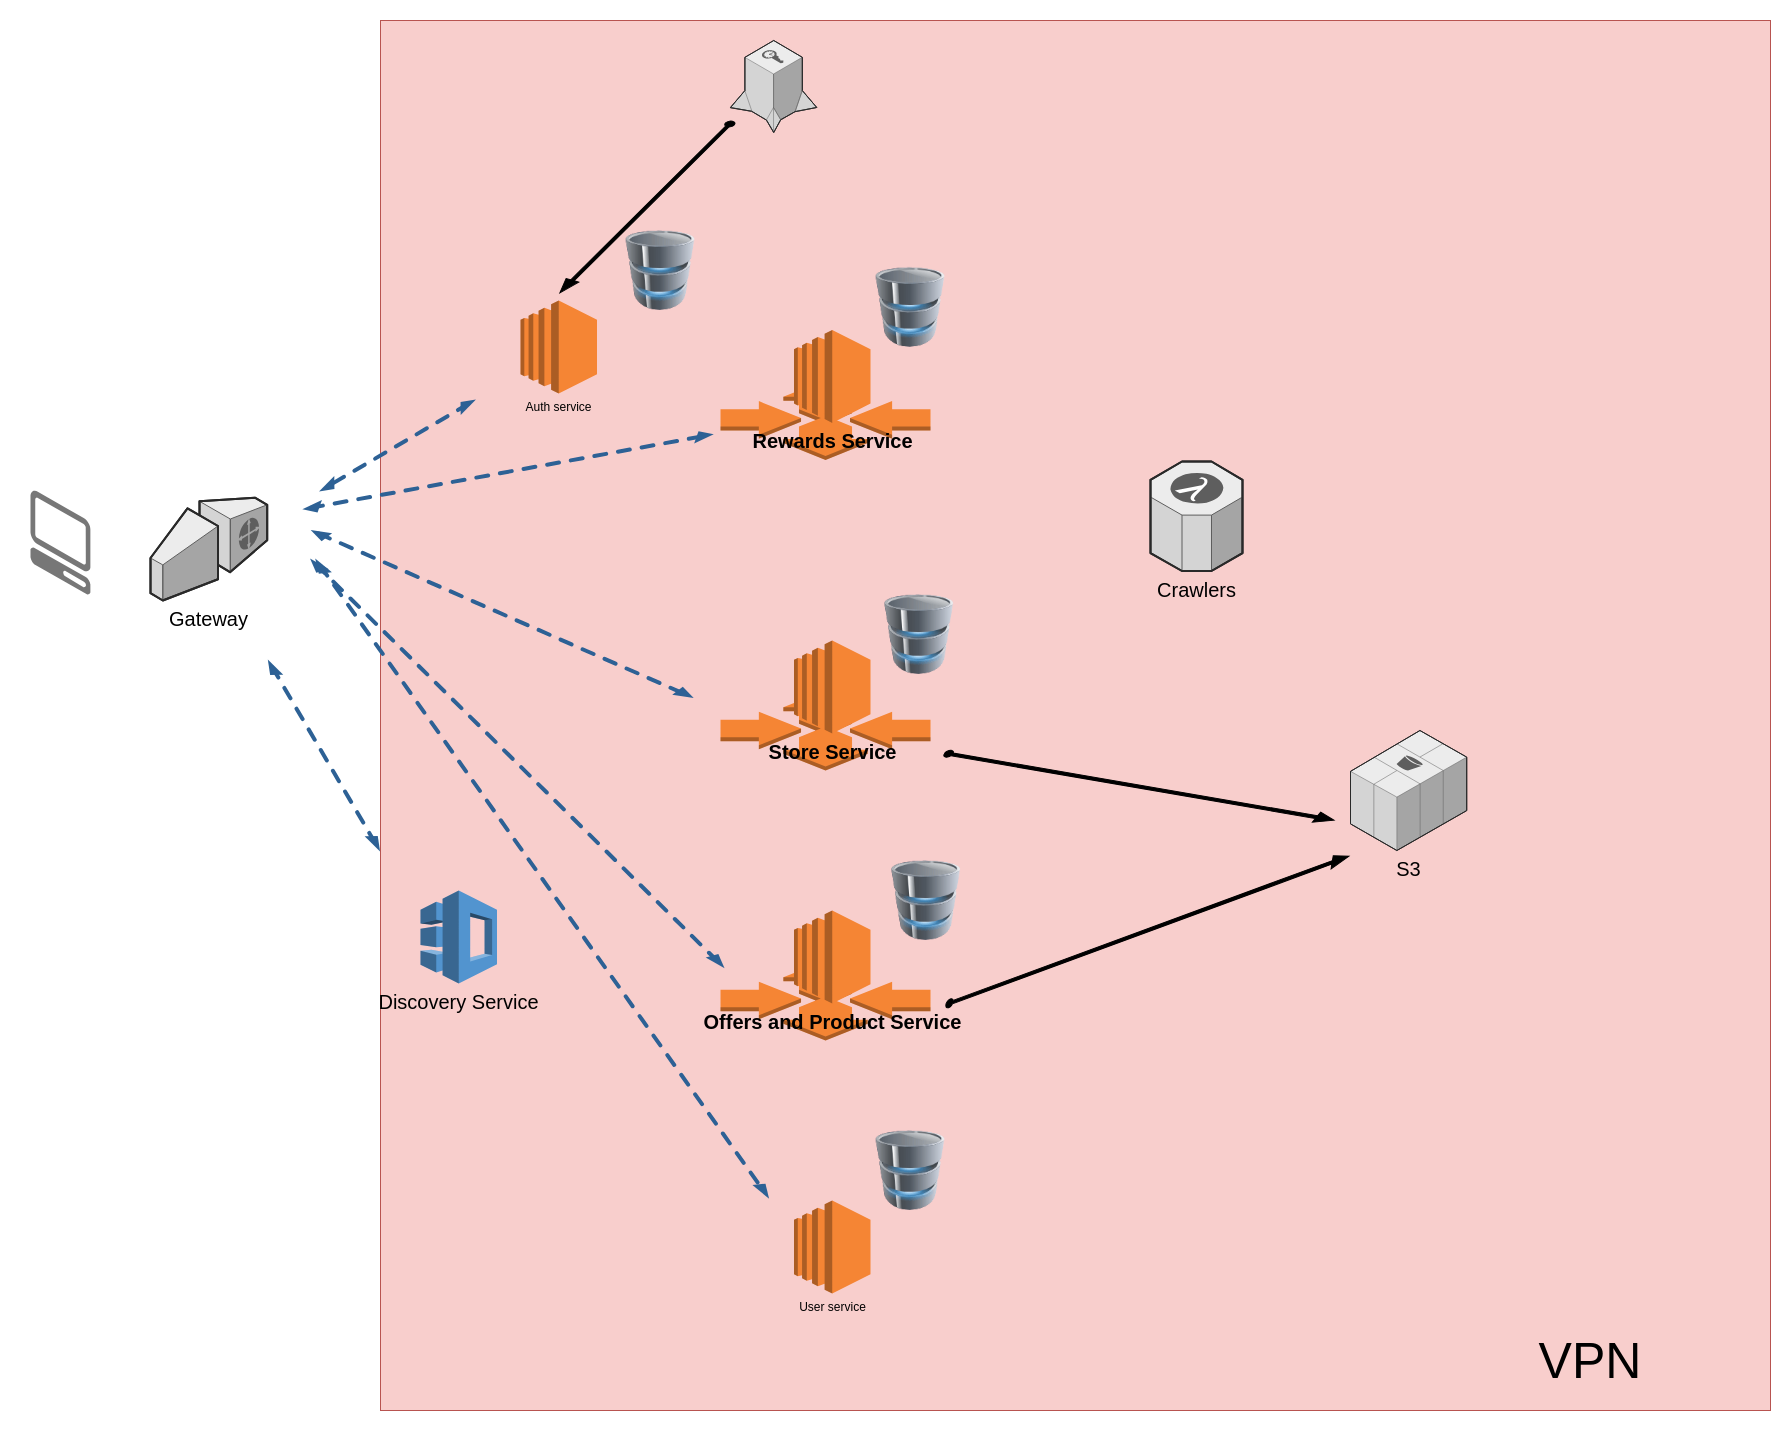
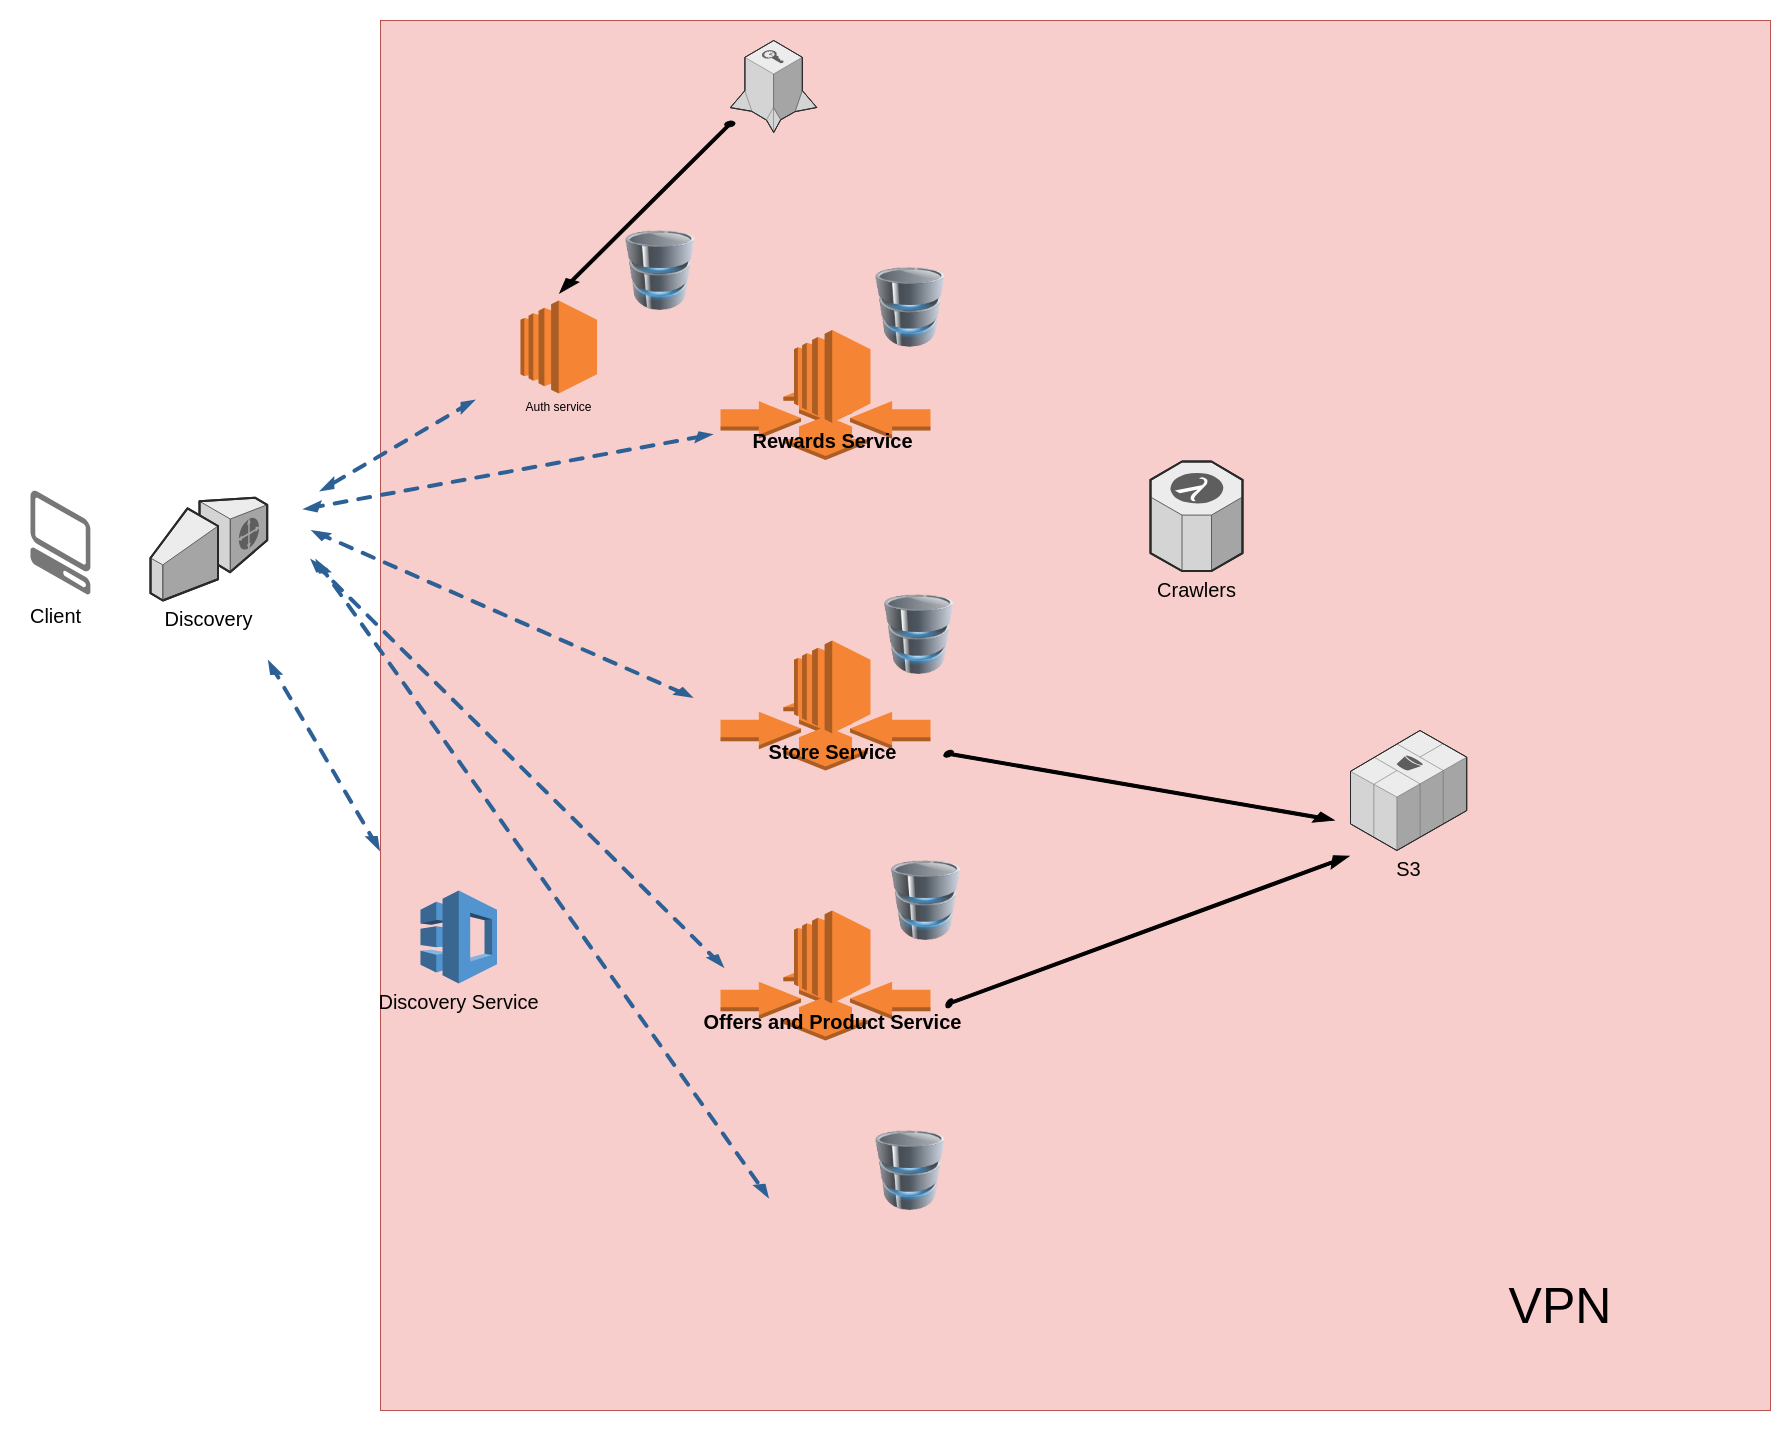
none -> (56, 616)
(209, 620) -> (209, 620)
(832, 1247) -> none
(1591, 1361) -> (1561, 1306)
